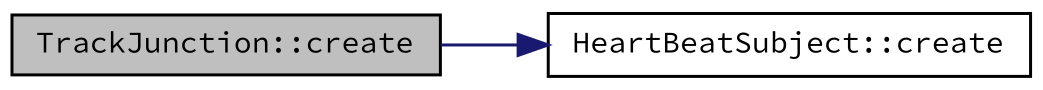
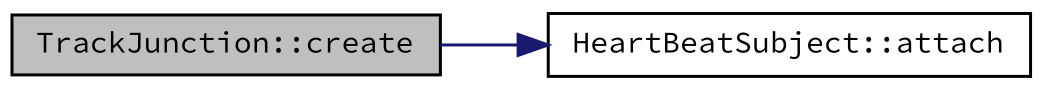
(789, 45) -> (789, 45)
